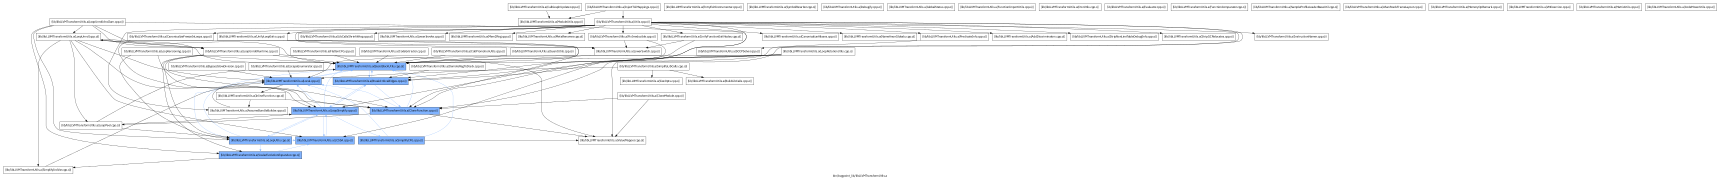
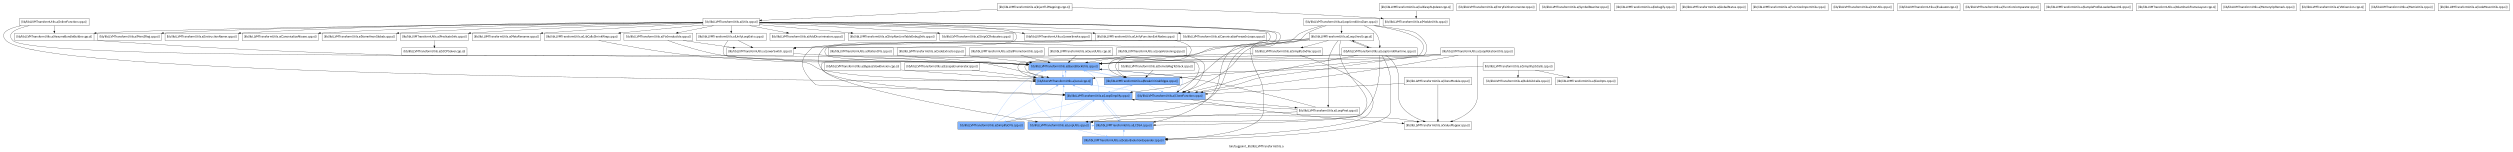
none -> (780, 61)
(270, 89) -> (505, 76)
(147, 163) -> (1320, 127)
